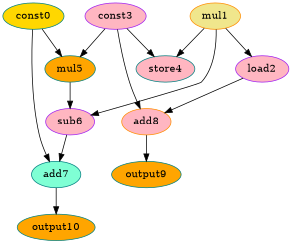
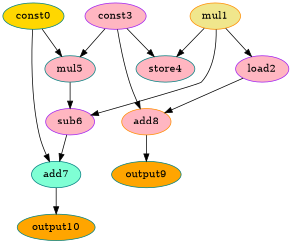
(70, 69) -> (70, 69)
